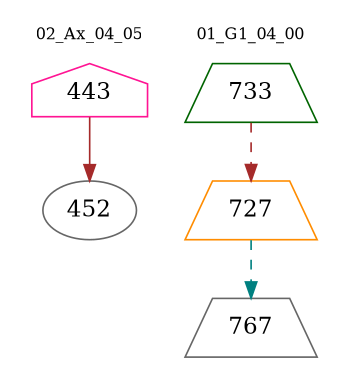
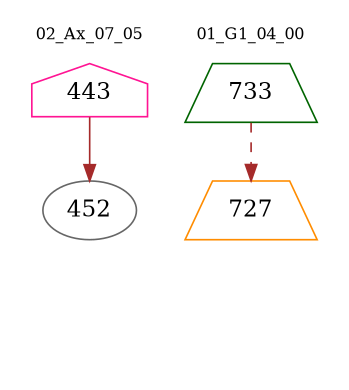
(90, 35) -> (90, 35)
(251, 328) -> none
